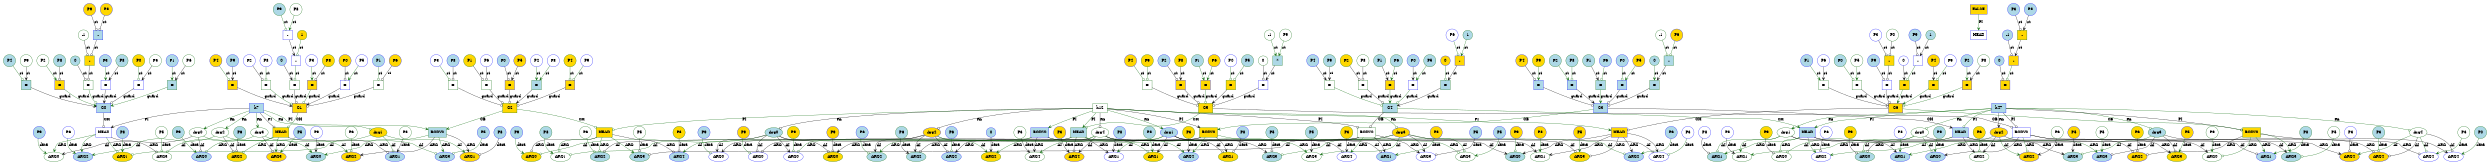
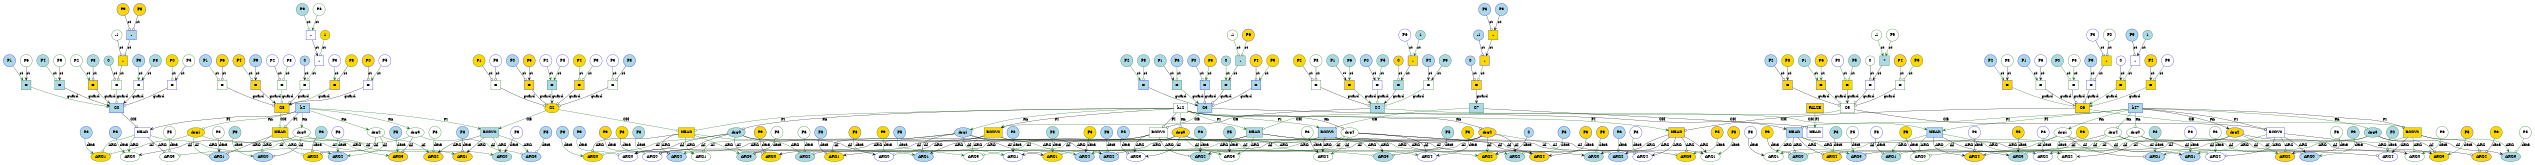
(256, 108) -> (303, 108)
(299, 108) -> (282, 108)
(510, 108) -> (552, 108)
(1206, 108) -> (1847, 108)
none -> (1476, 108)
